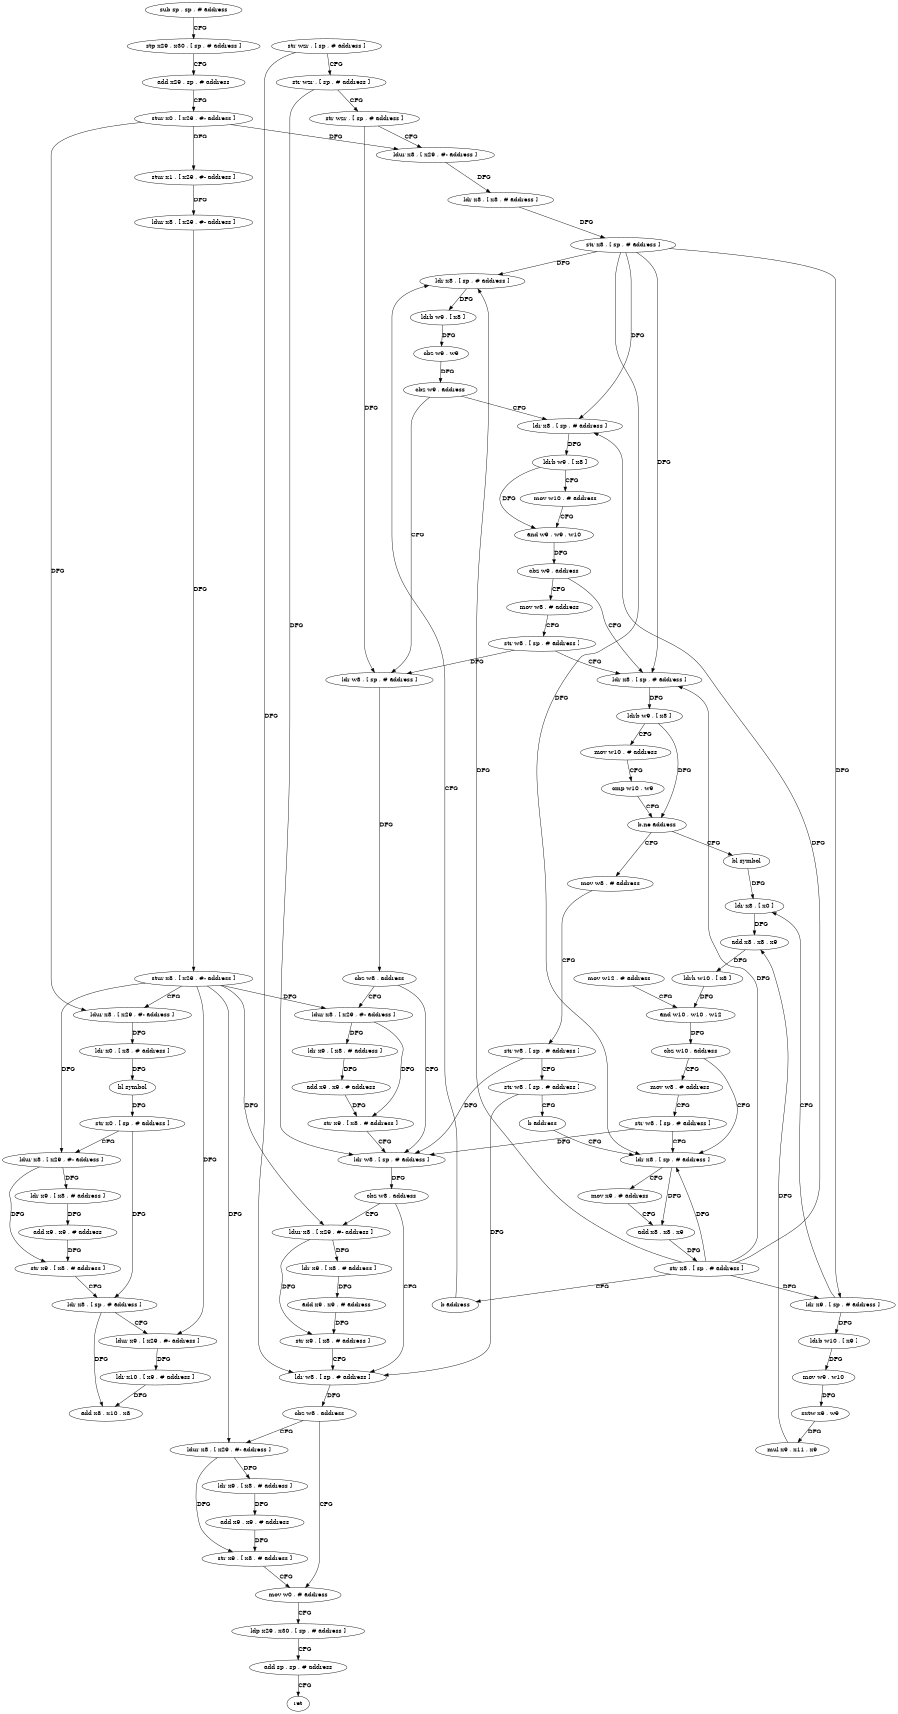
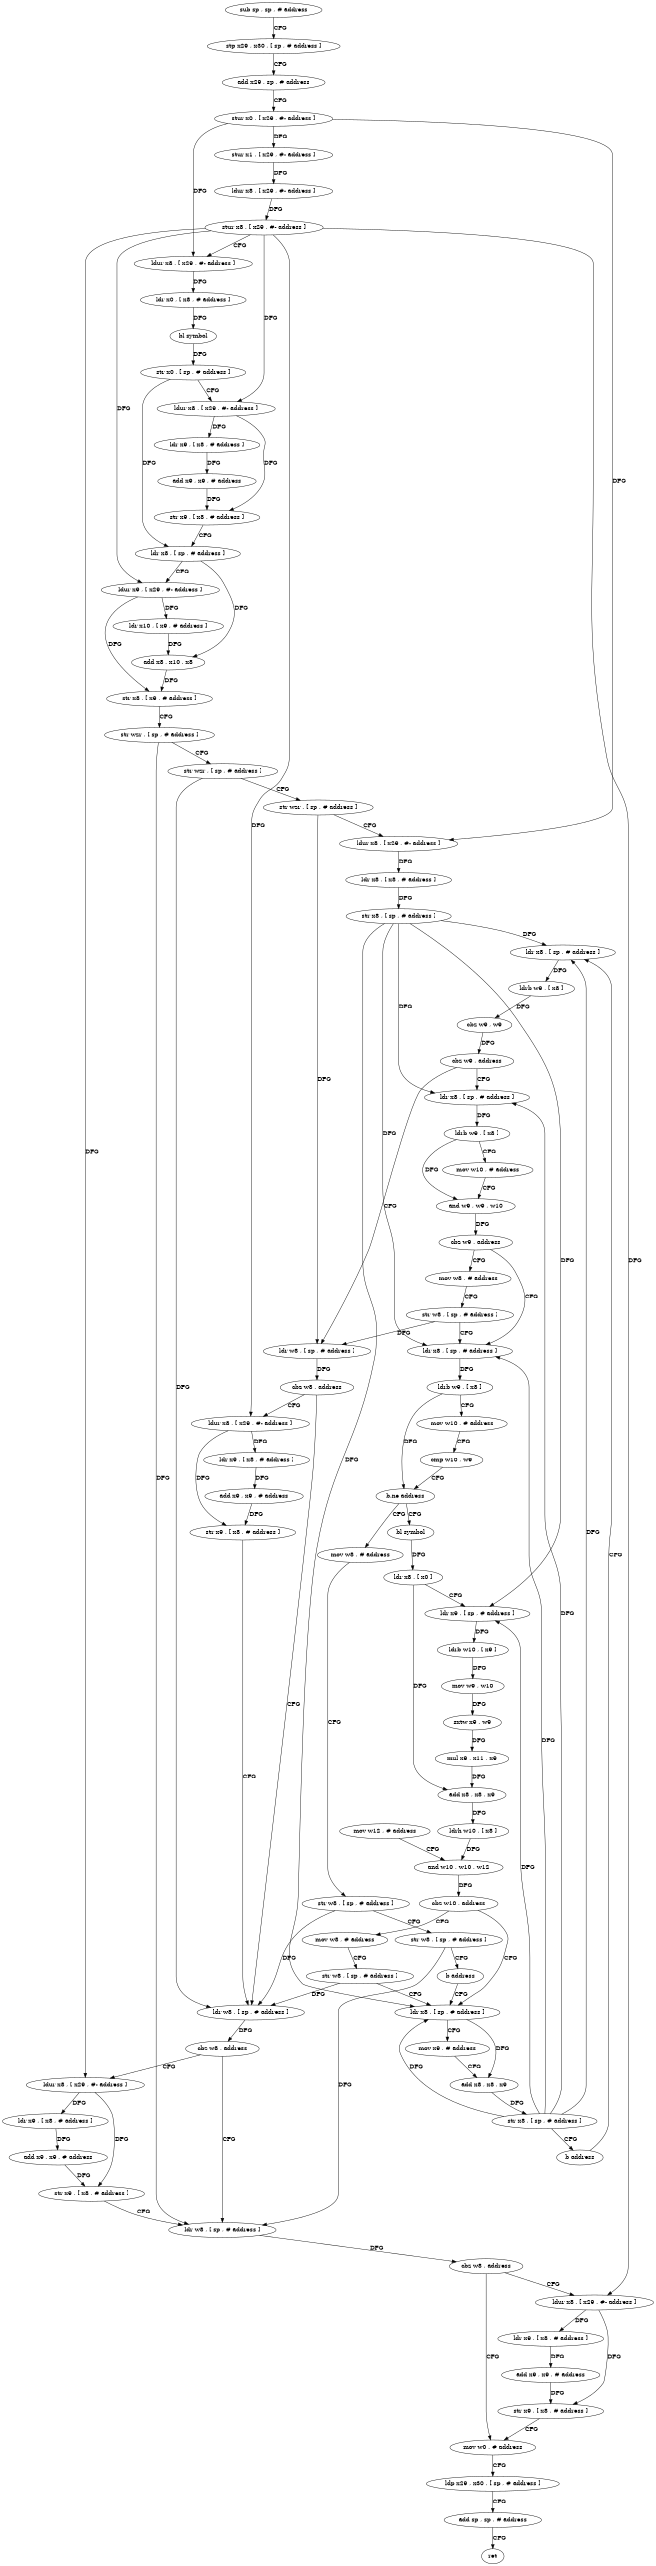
none -> (159, 699)
(800, 1103) -> (443, 1594)
